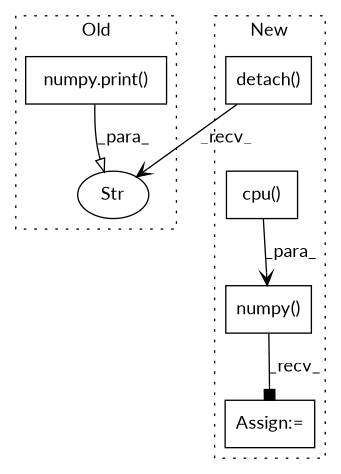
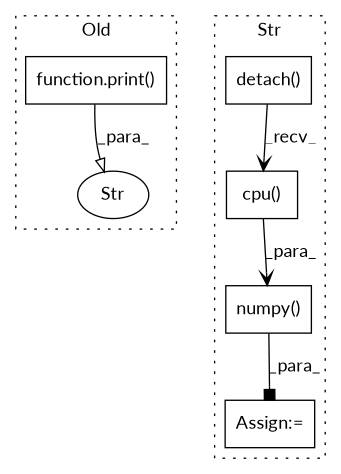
(270, 31) -> (270, 31)
(96, 80) -> (96, 80)
(192, 137) -> (266, 131)
(295, 367) -> (295, 367)
